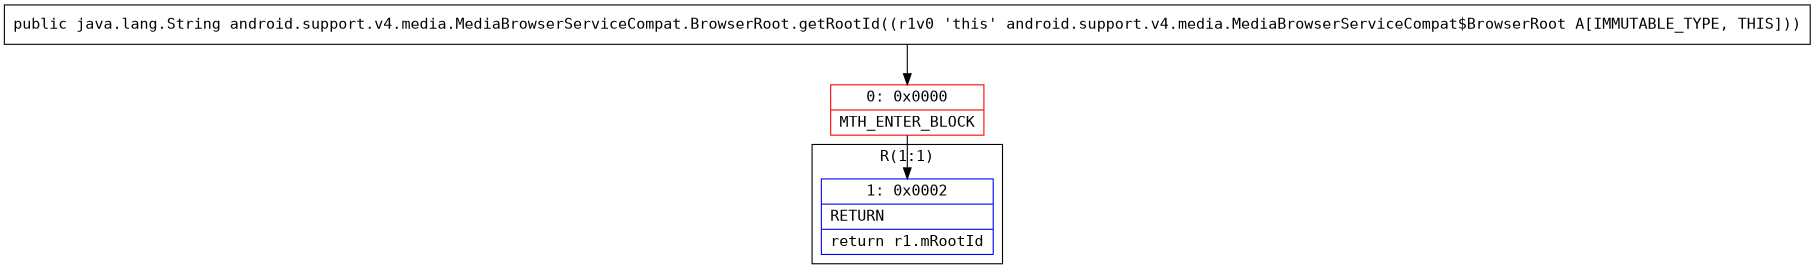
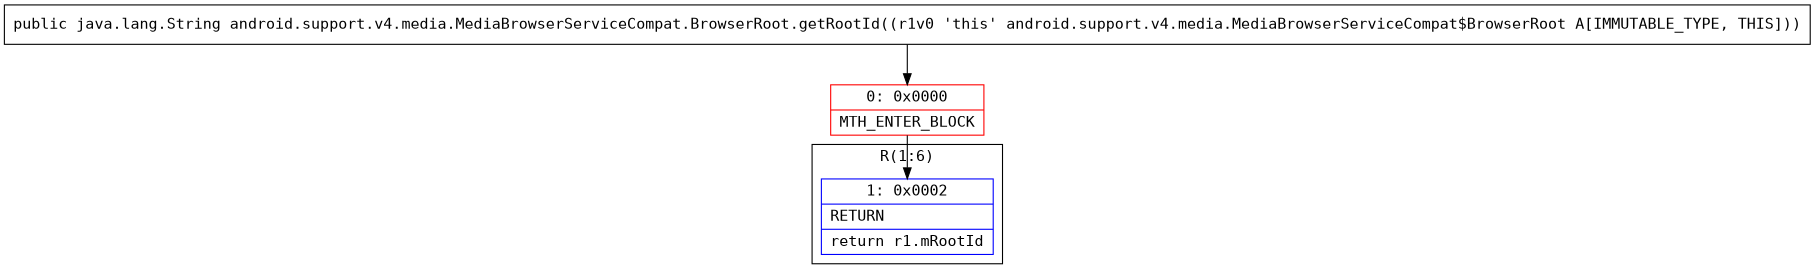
(907, 157) -> (907, 157)
